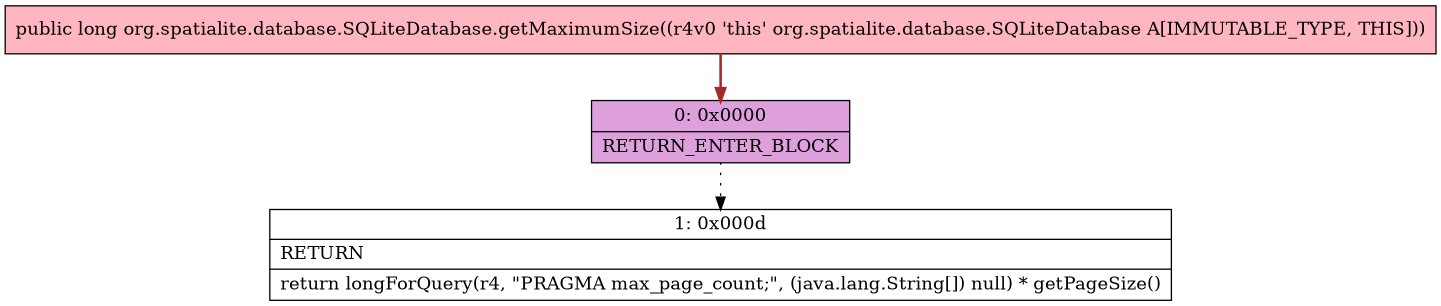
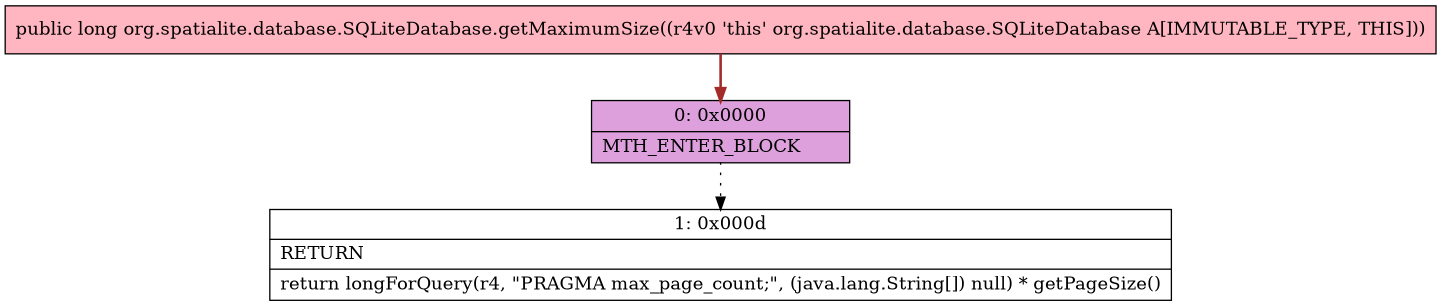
(721, 147) -> (702, 147)
